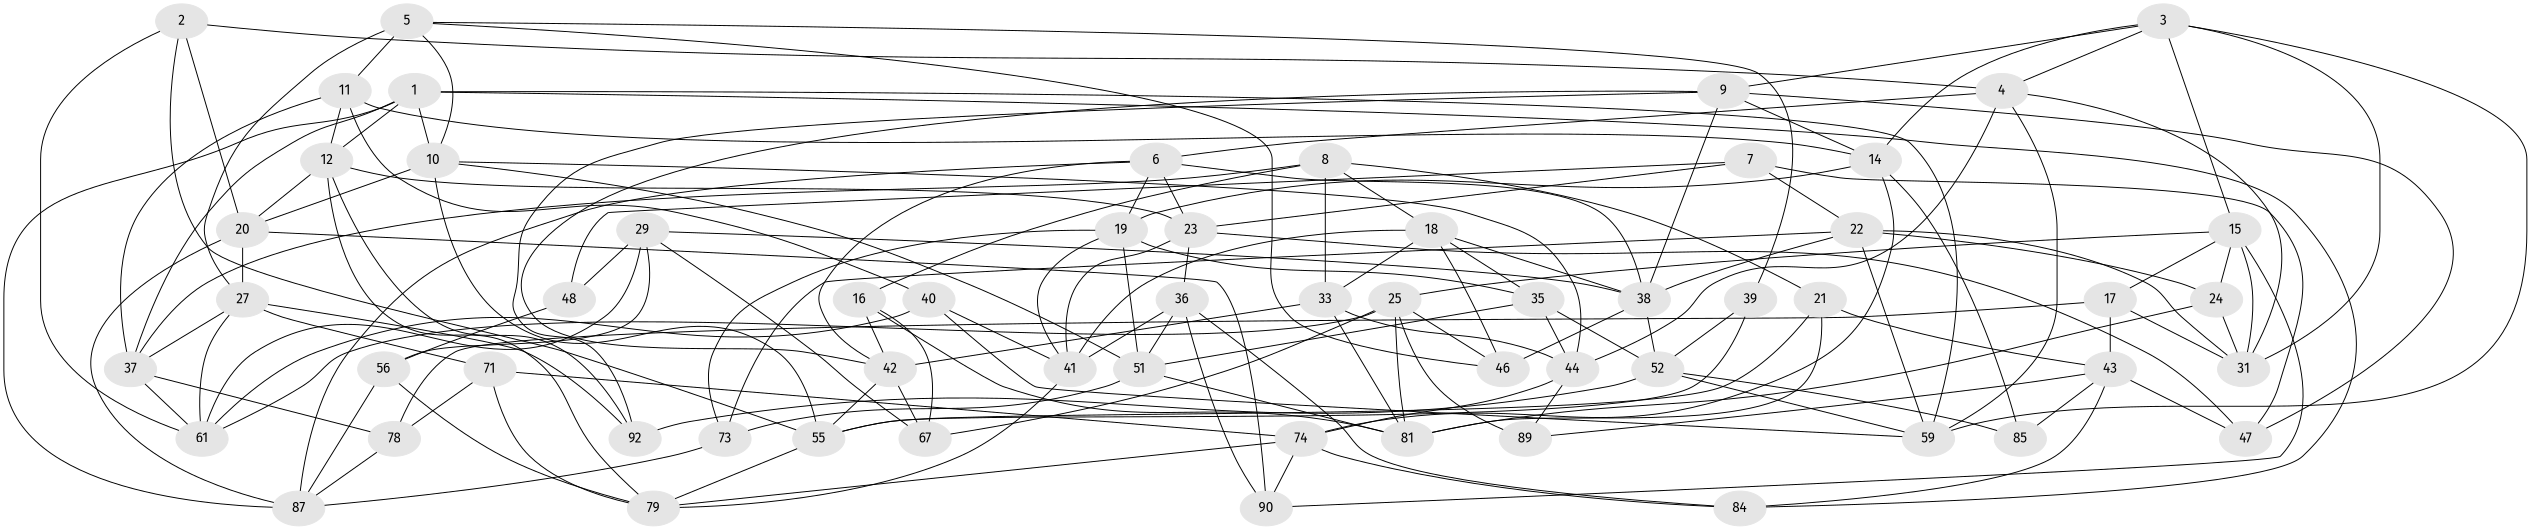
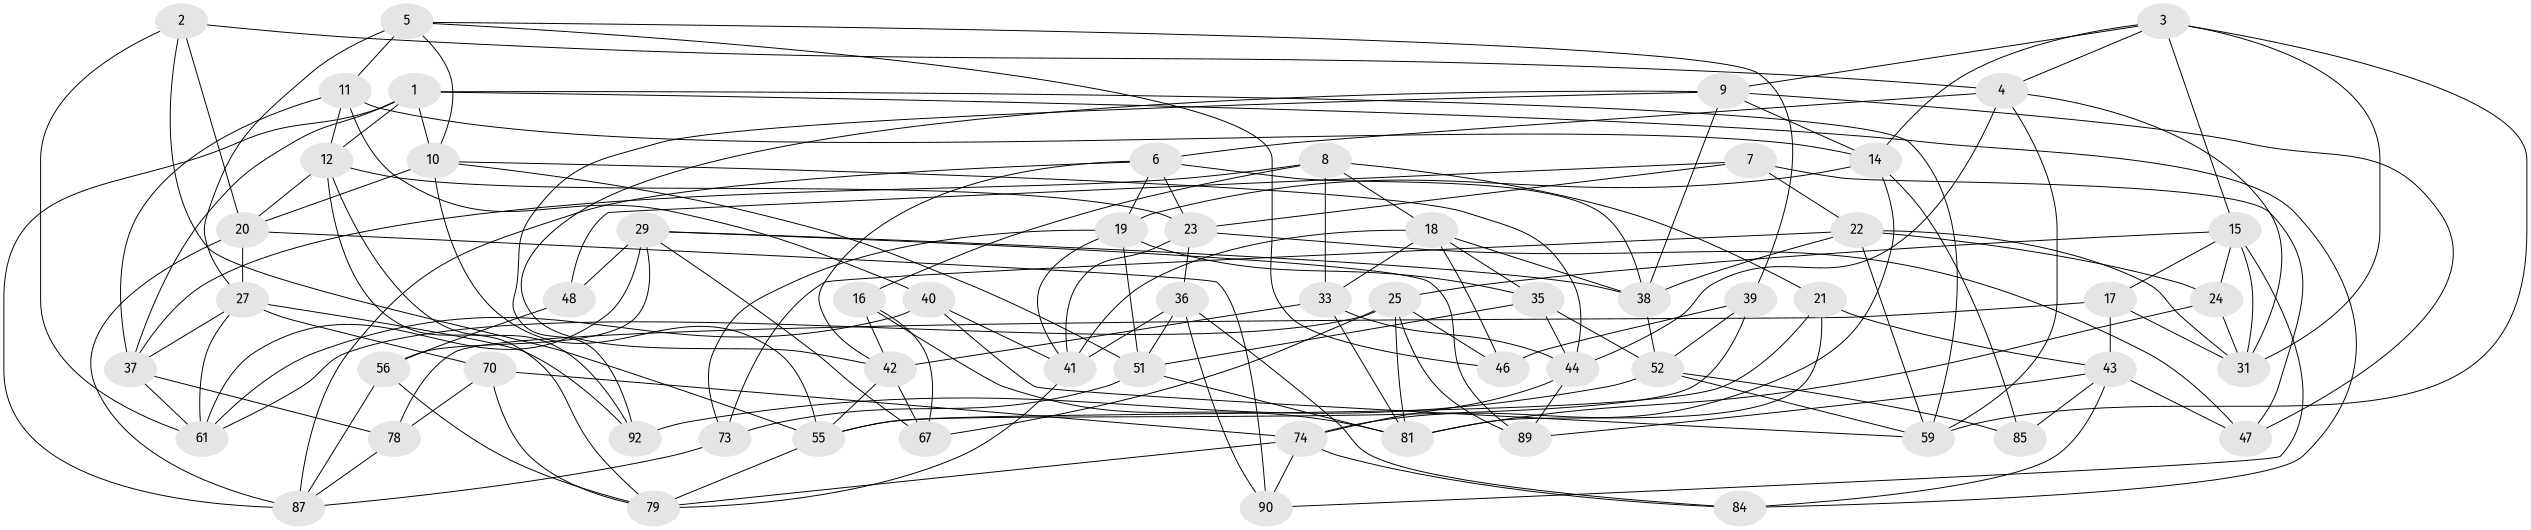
none -> (1135, 253)
(1574, 334) -> (1624, 330)
(490, 369) -> (490, 369)
